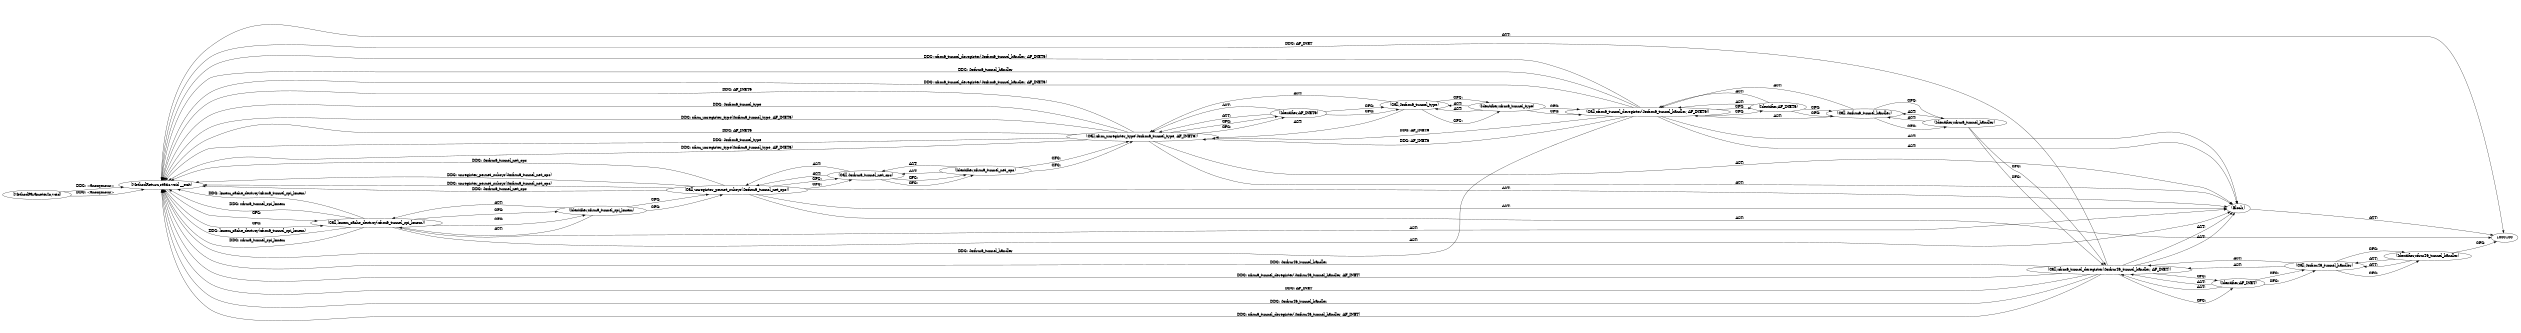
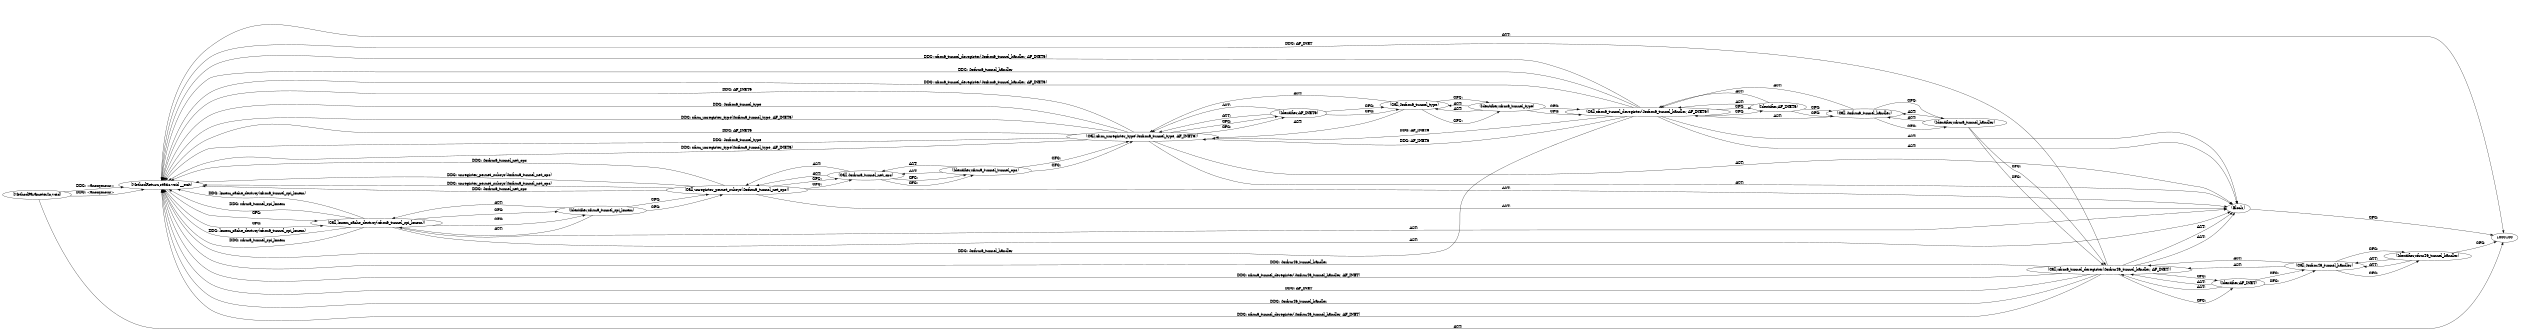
(985, 171) -> (985, 171)
(2374, 218) -> (2374, 218)
(1618, 220) -> (1260, 329)
